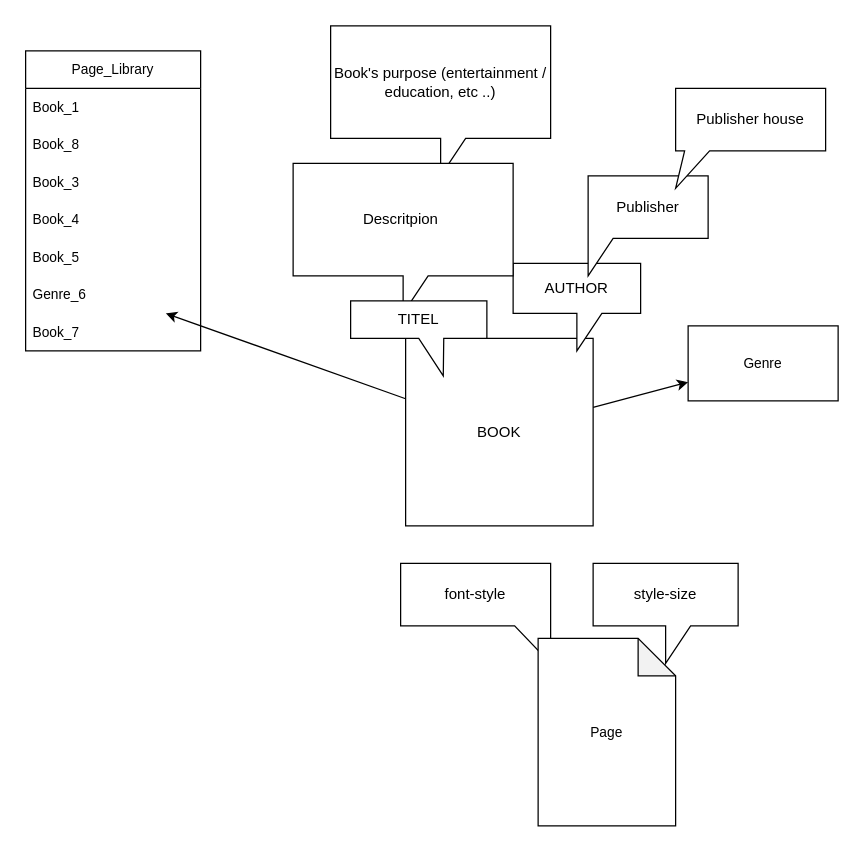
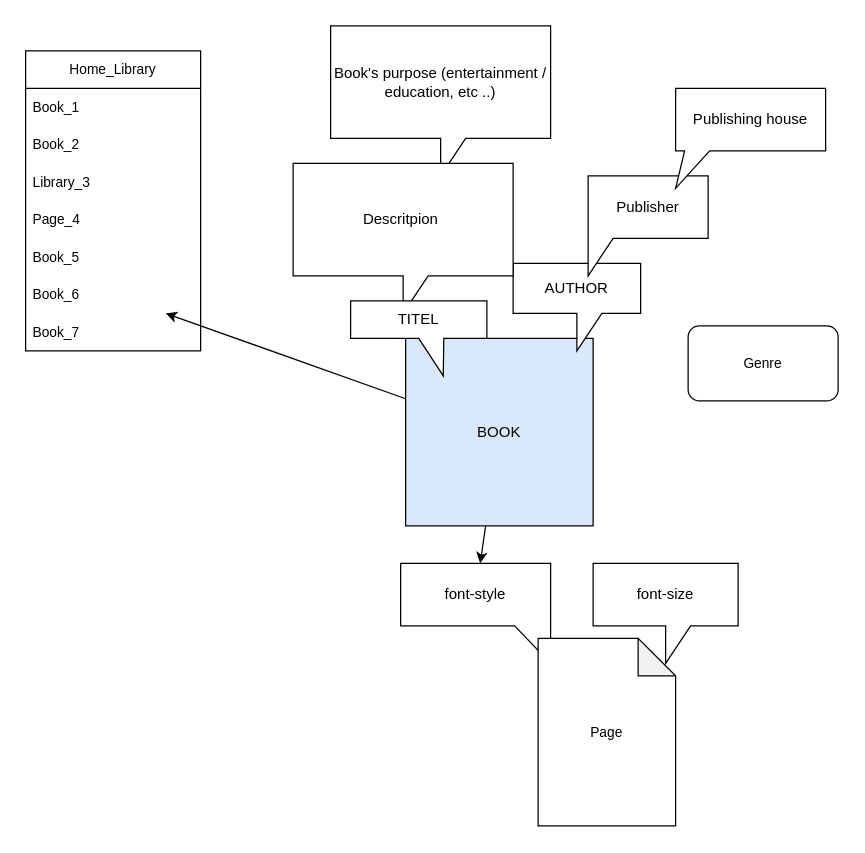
(113, 69) -> (113, 69)
(751, 119) -> (751, 119)
(56, 144) -> (56, 144)
(56, 182) -> (66, 182)
(56, 219) -> (56, 219)
(60, 294) -> (56, 294)
(763, 363) -> (763, 363)
(637, 395) -> (484, 540)
(499, 432) -> (499, 432)
(666, 594) -> (666, 594)
